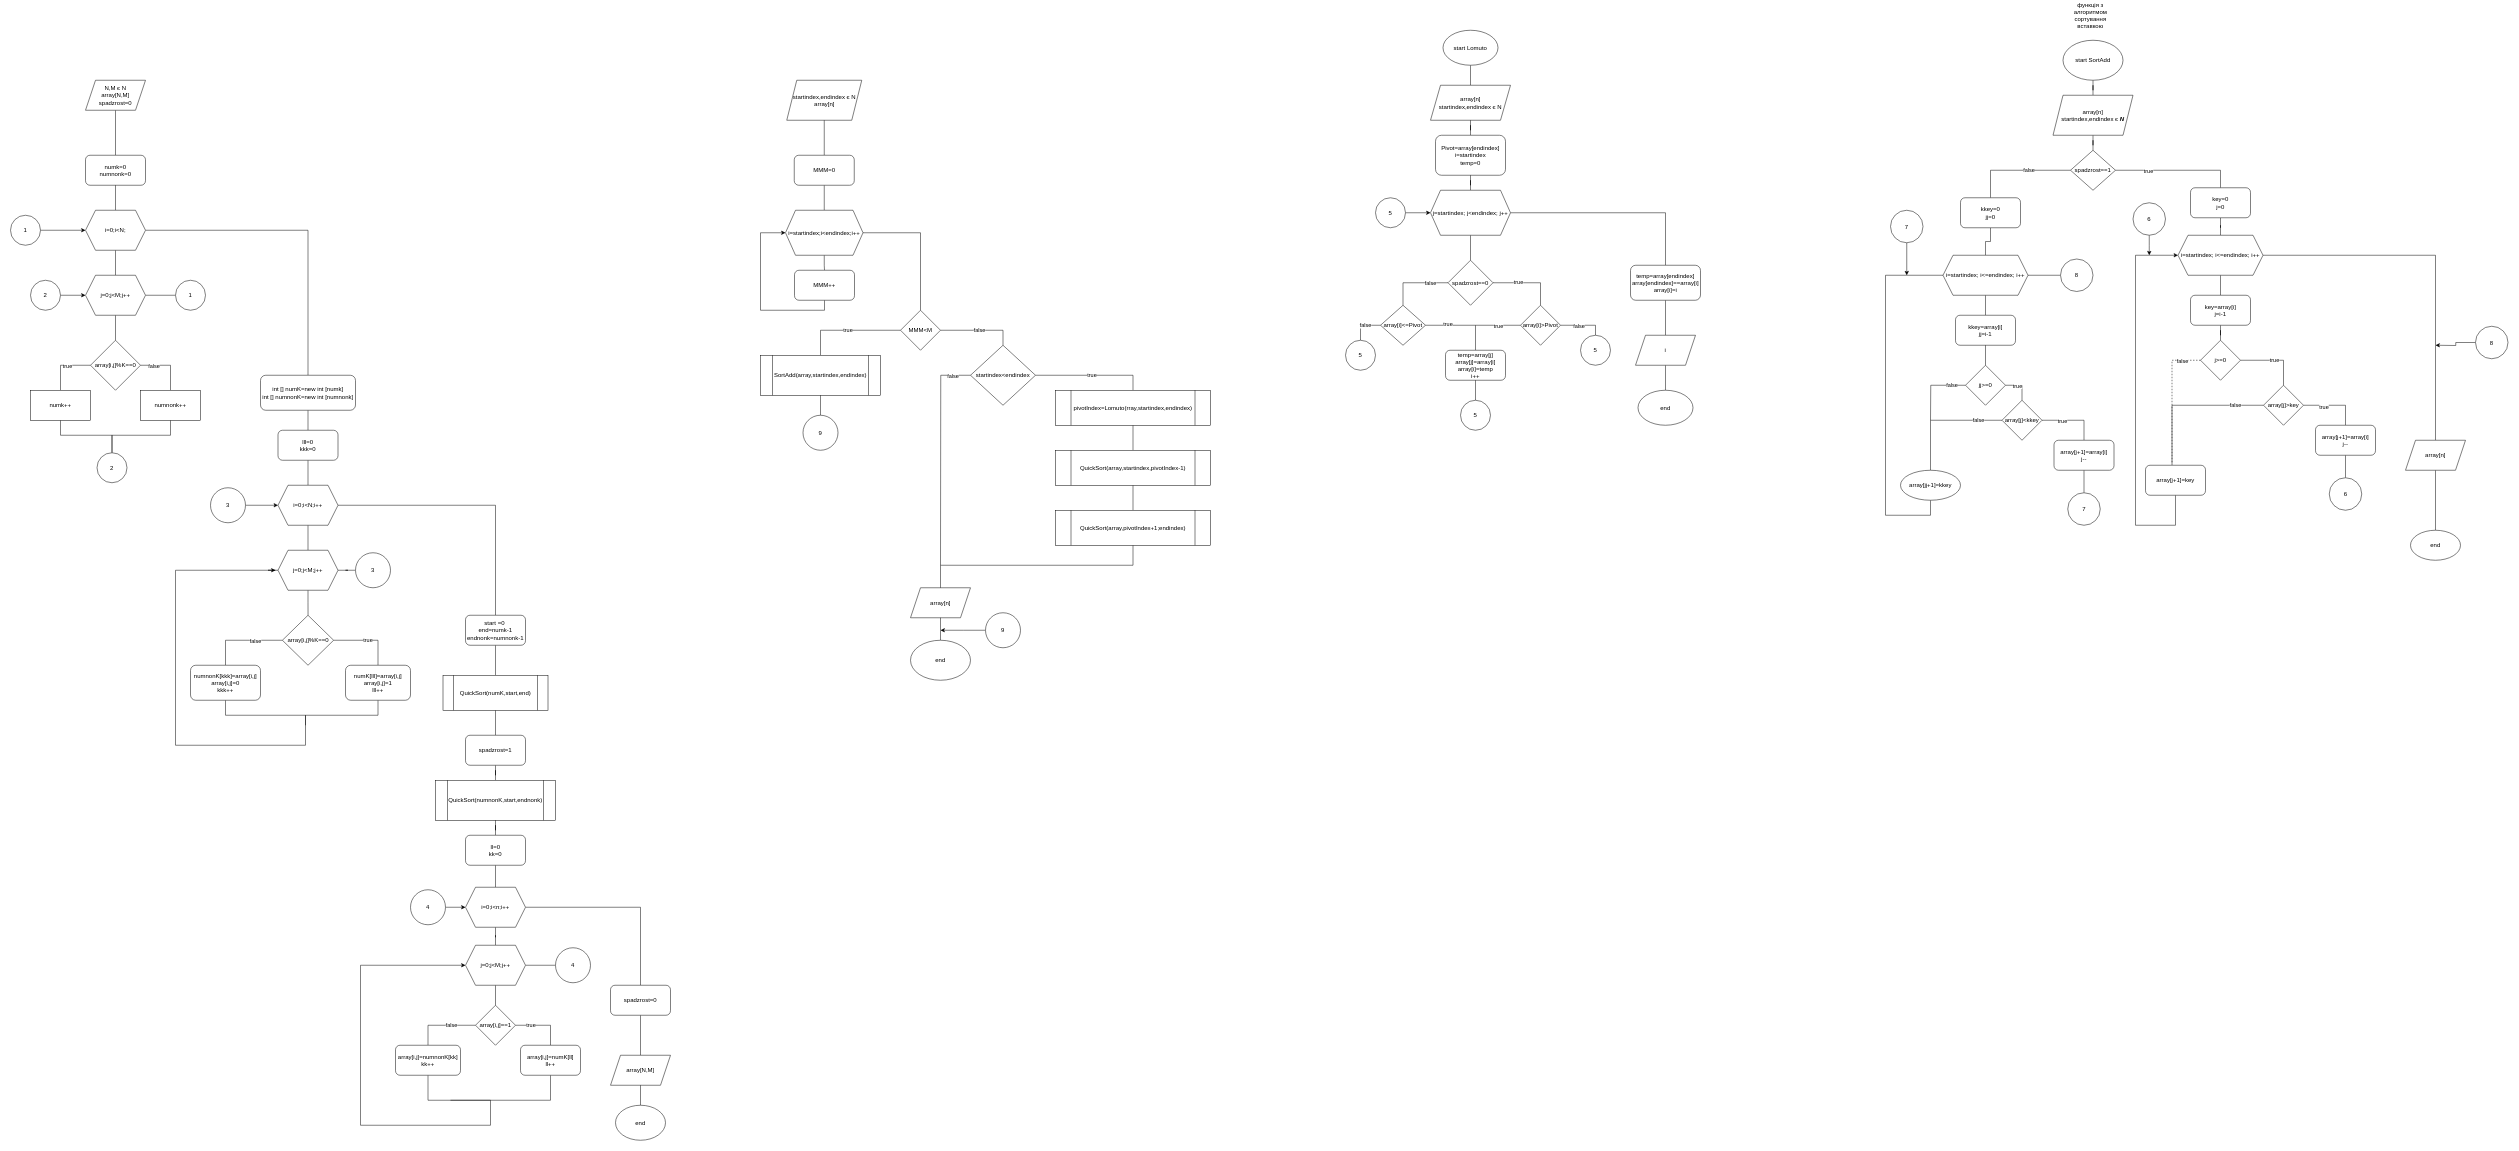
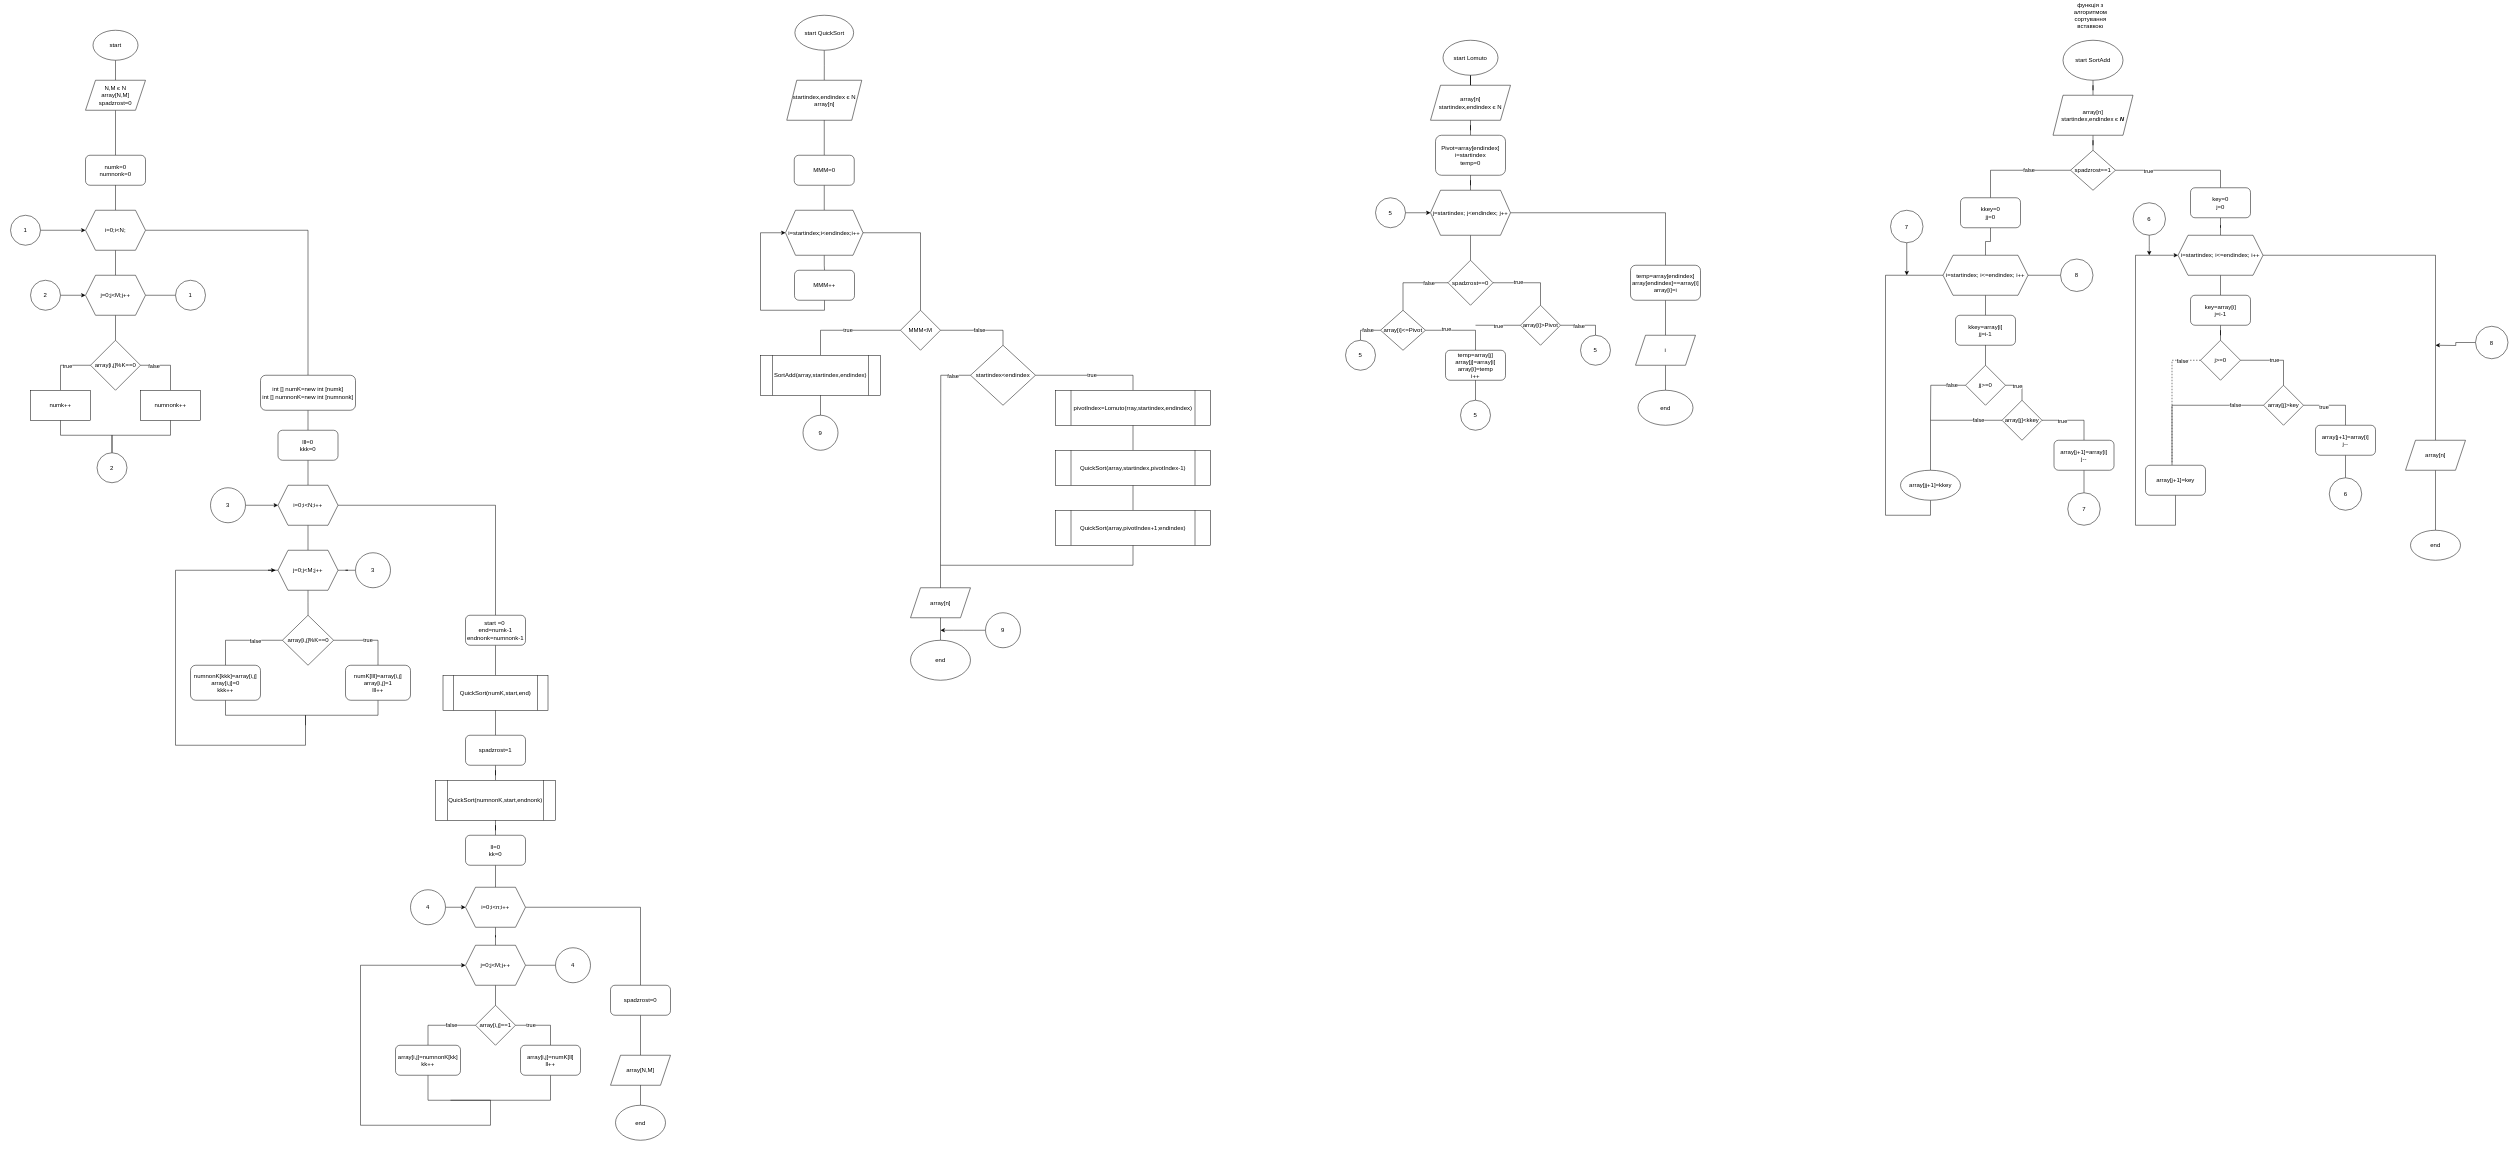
none -> (824, 33)
none -> (115, 45)
(1470, 48) -> (1470, 58)
none -> (824, 65)
none -> (115, 70)
(1403, 325) -> (1403, 330)
